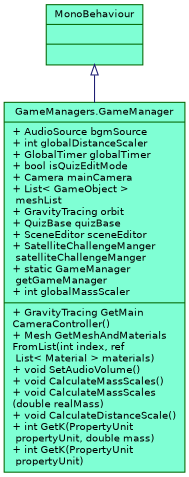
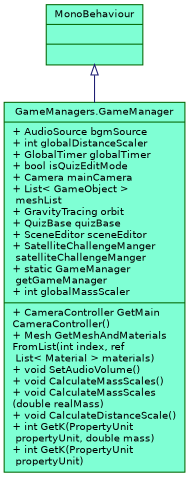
(78, 313) -> (86, 313)
